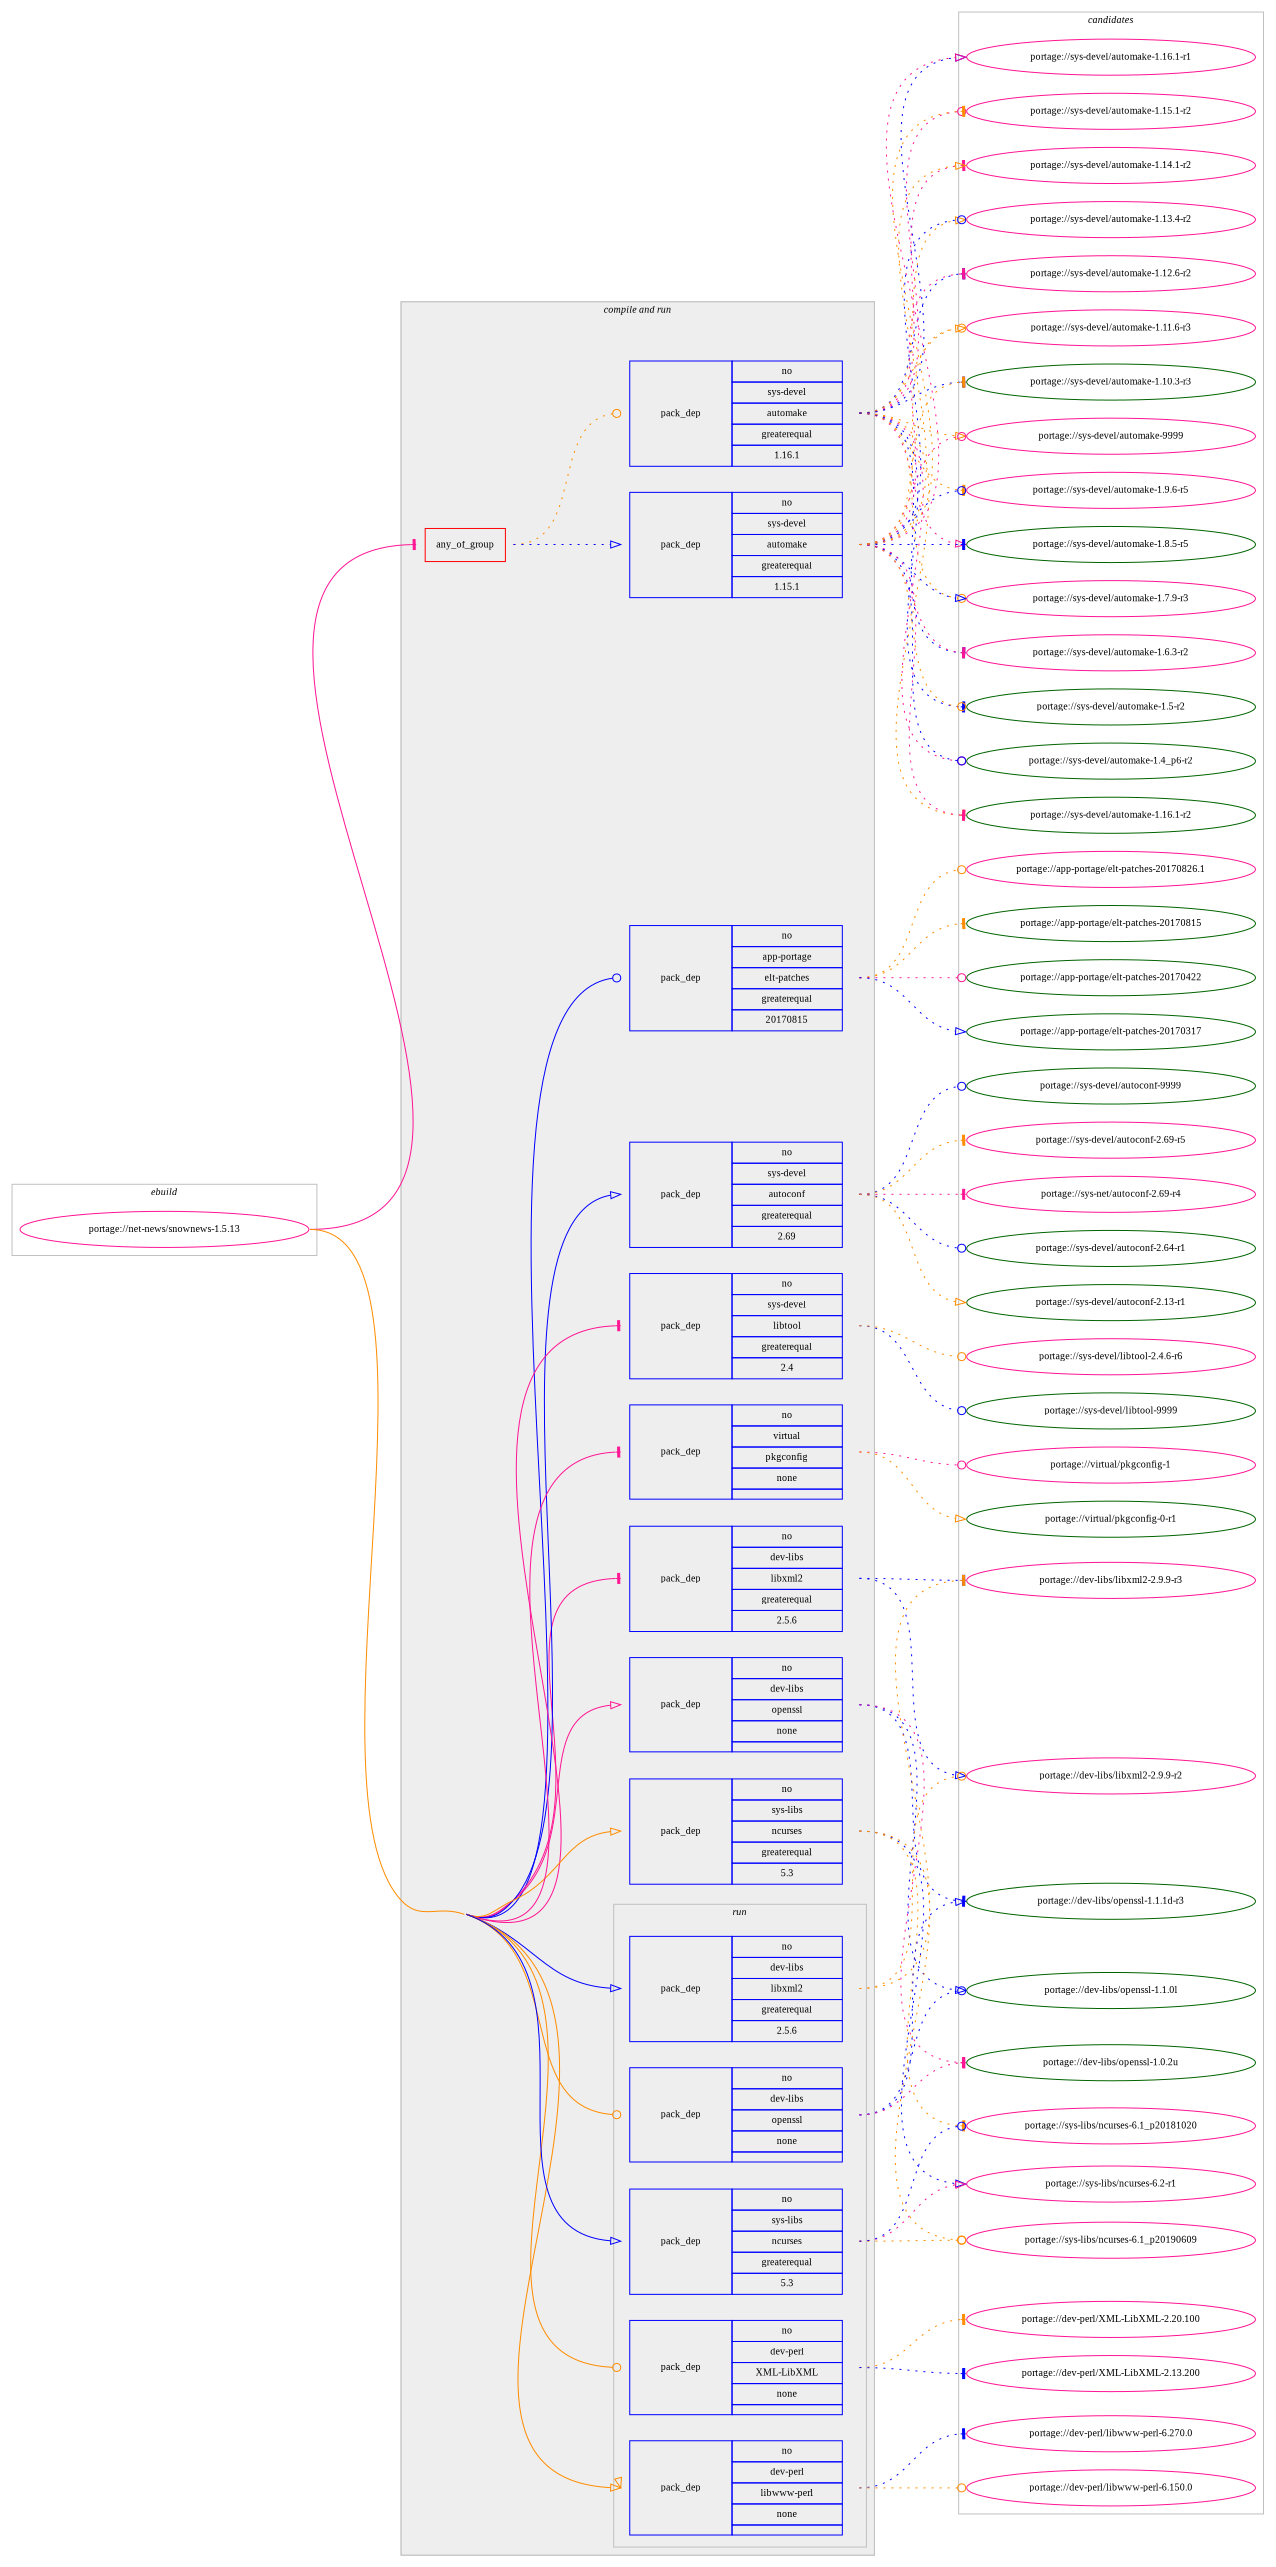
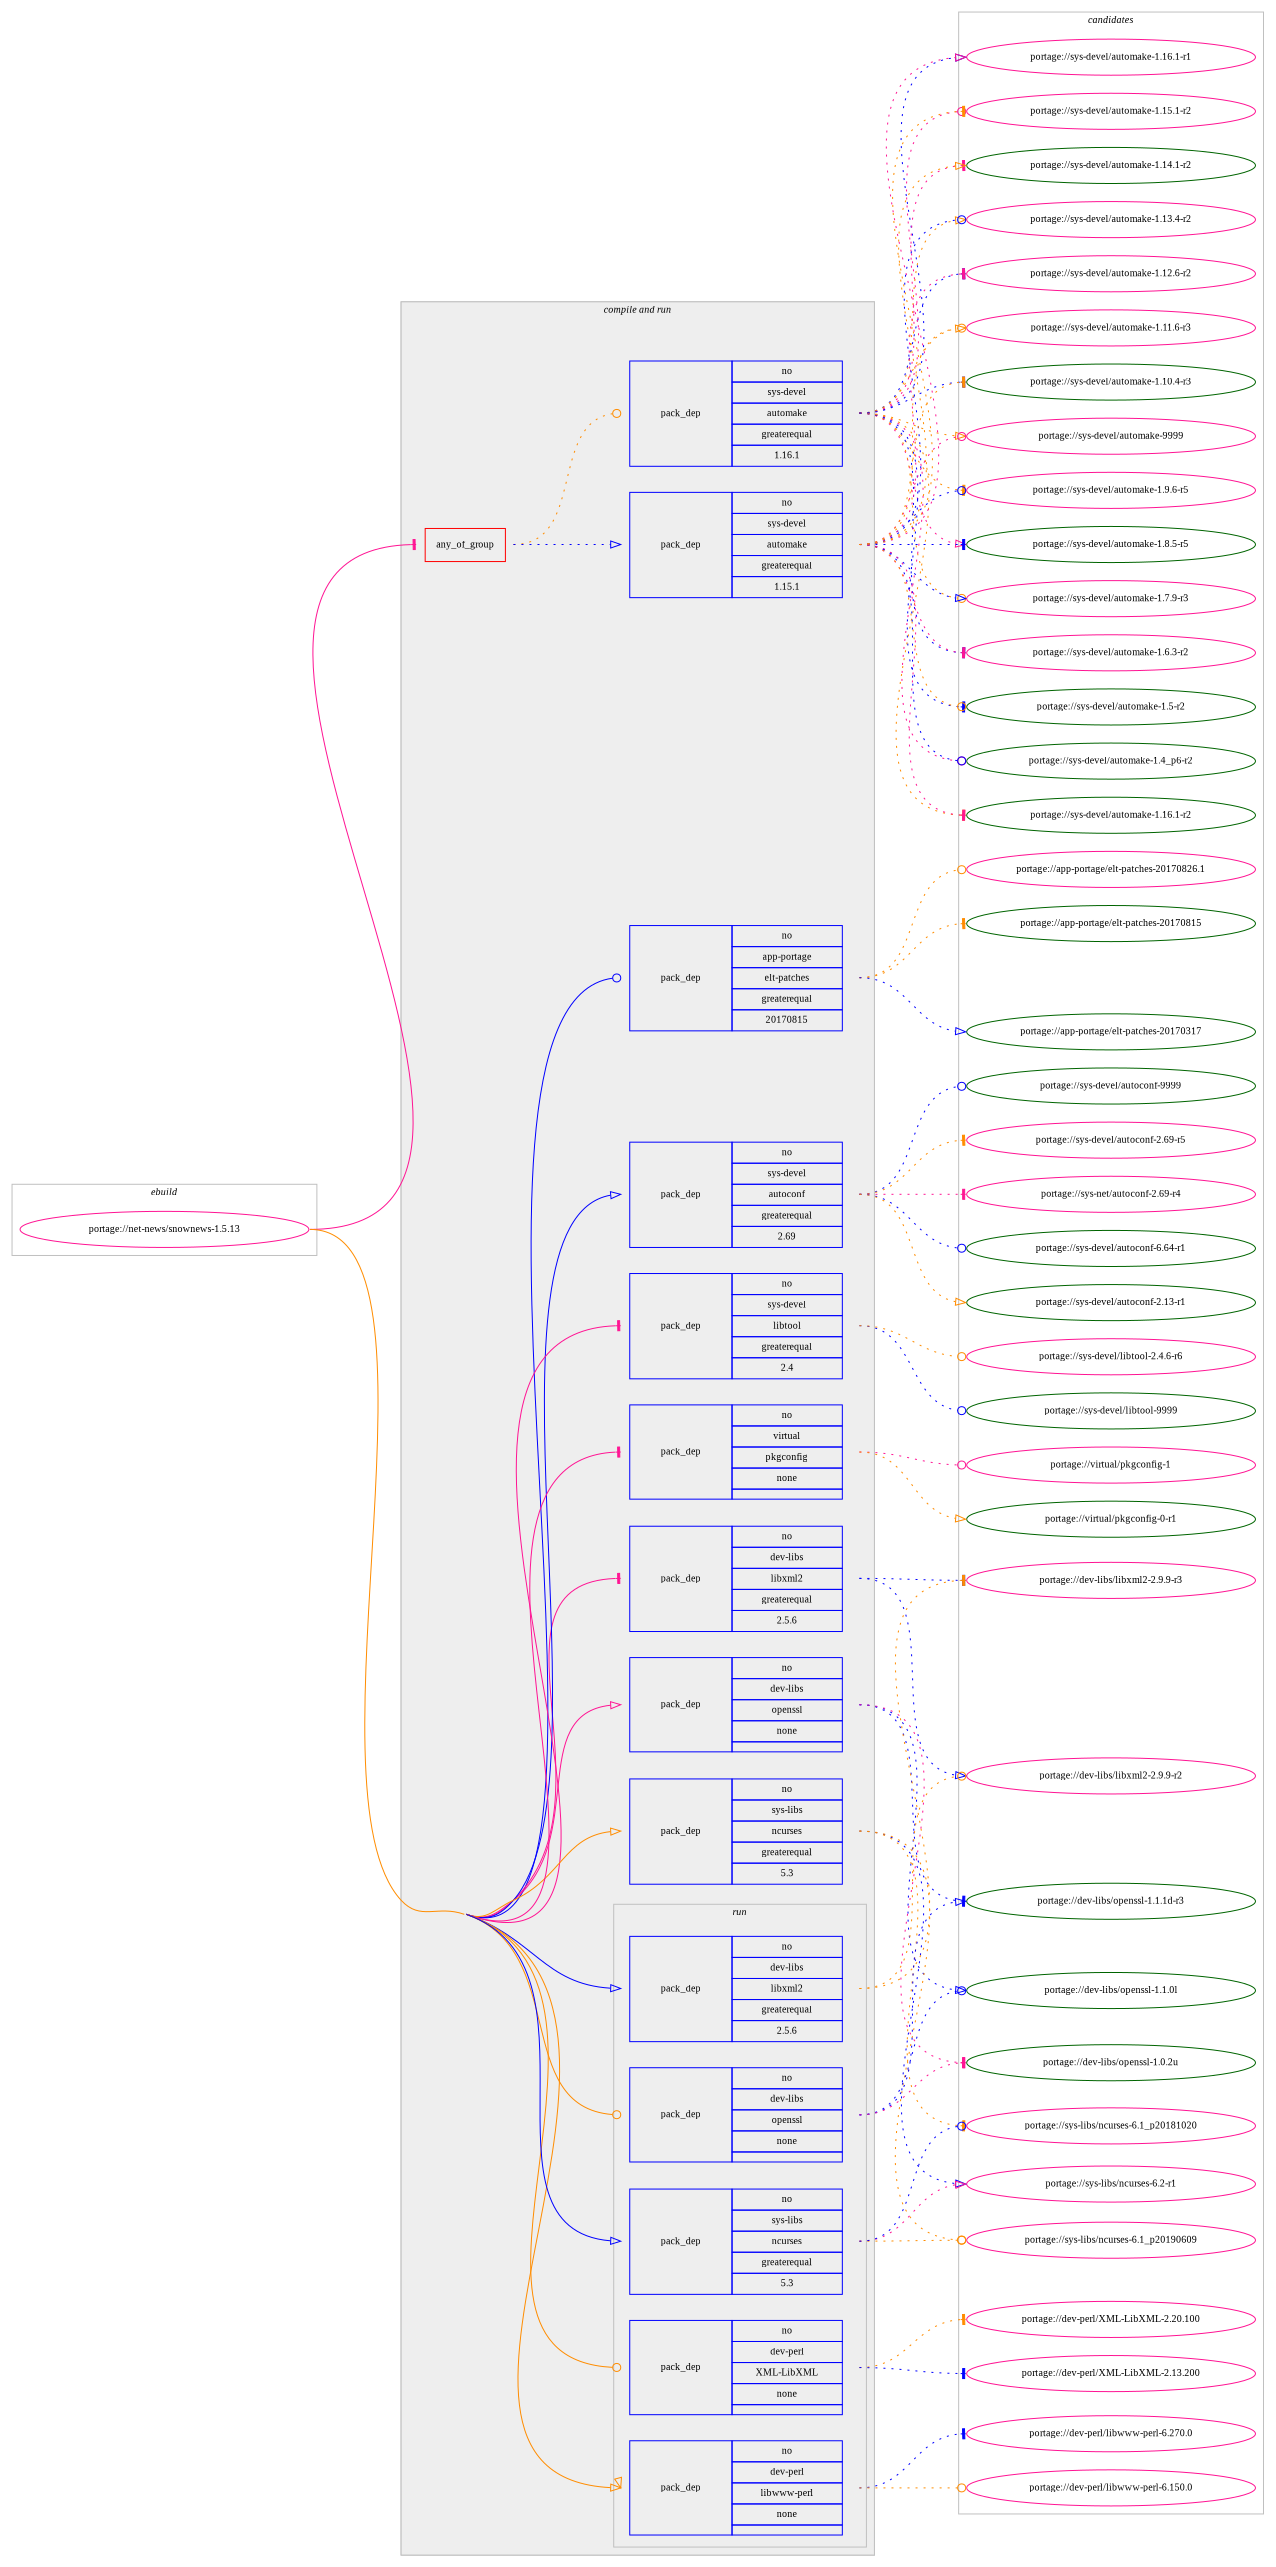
(1111, 165) -> (1111, 165)
(1111, 382) -> (1111, 382)
(1111, 978) -> none
(1111, 1248) -> (1111, 1248)
